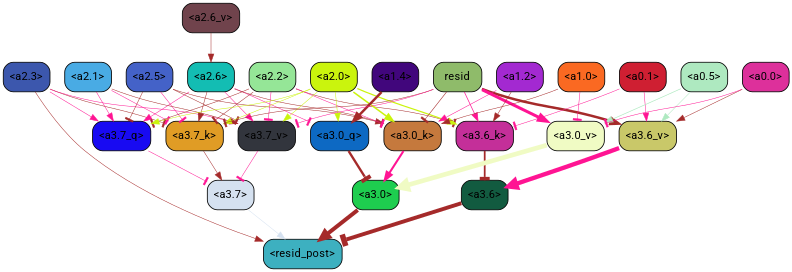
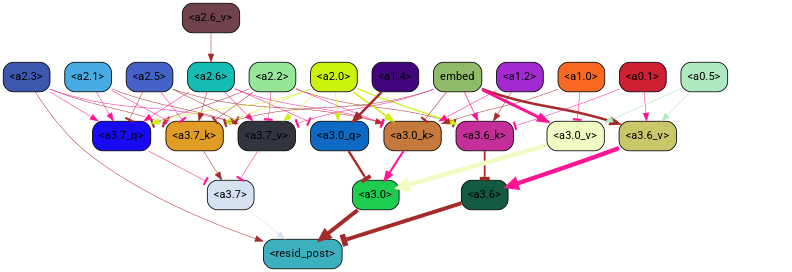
(458, 77) -> (458, 77)
(766, 77) -> none
(307, 107) -> (307, 107)
